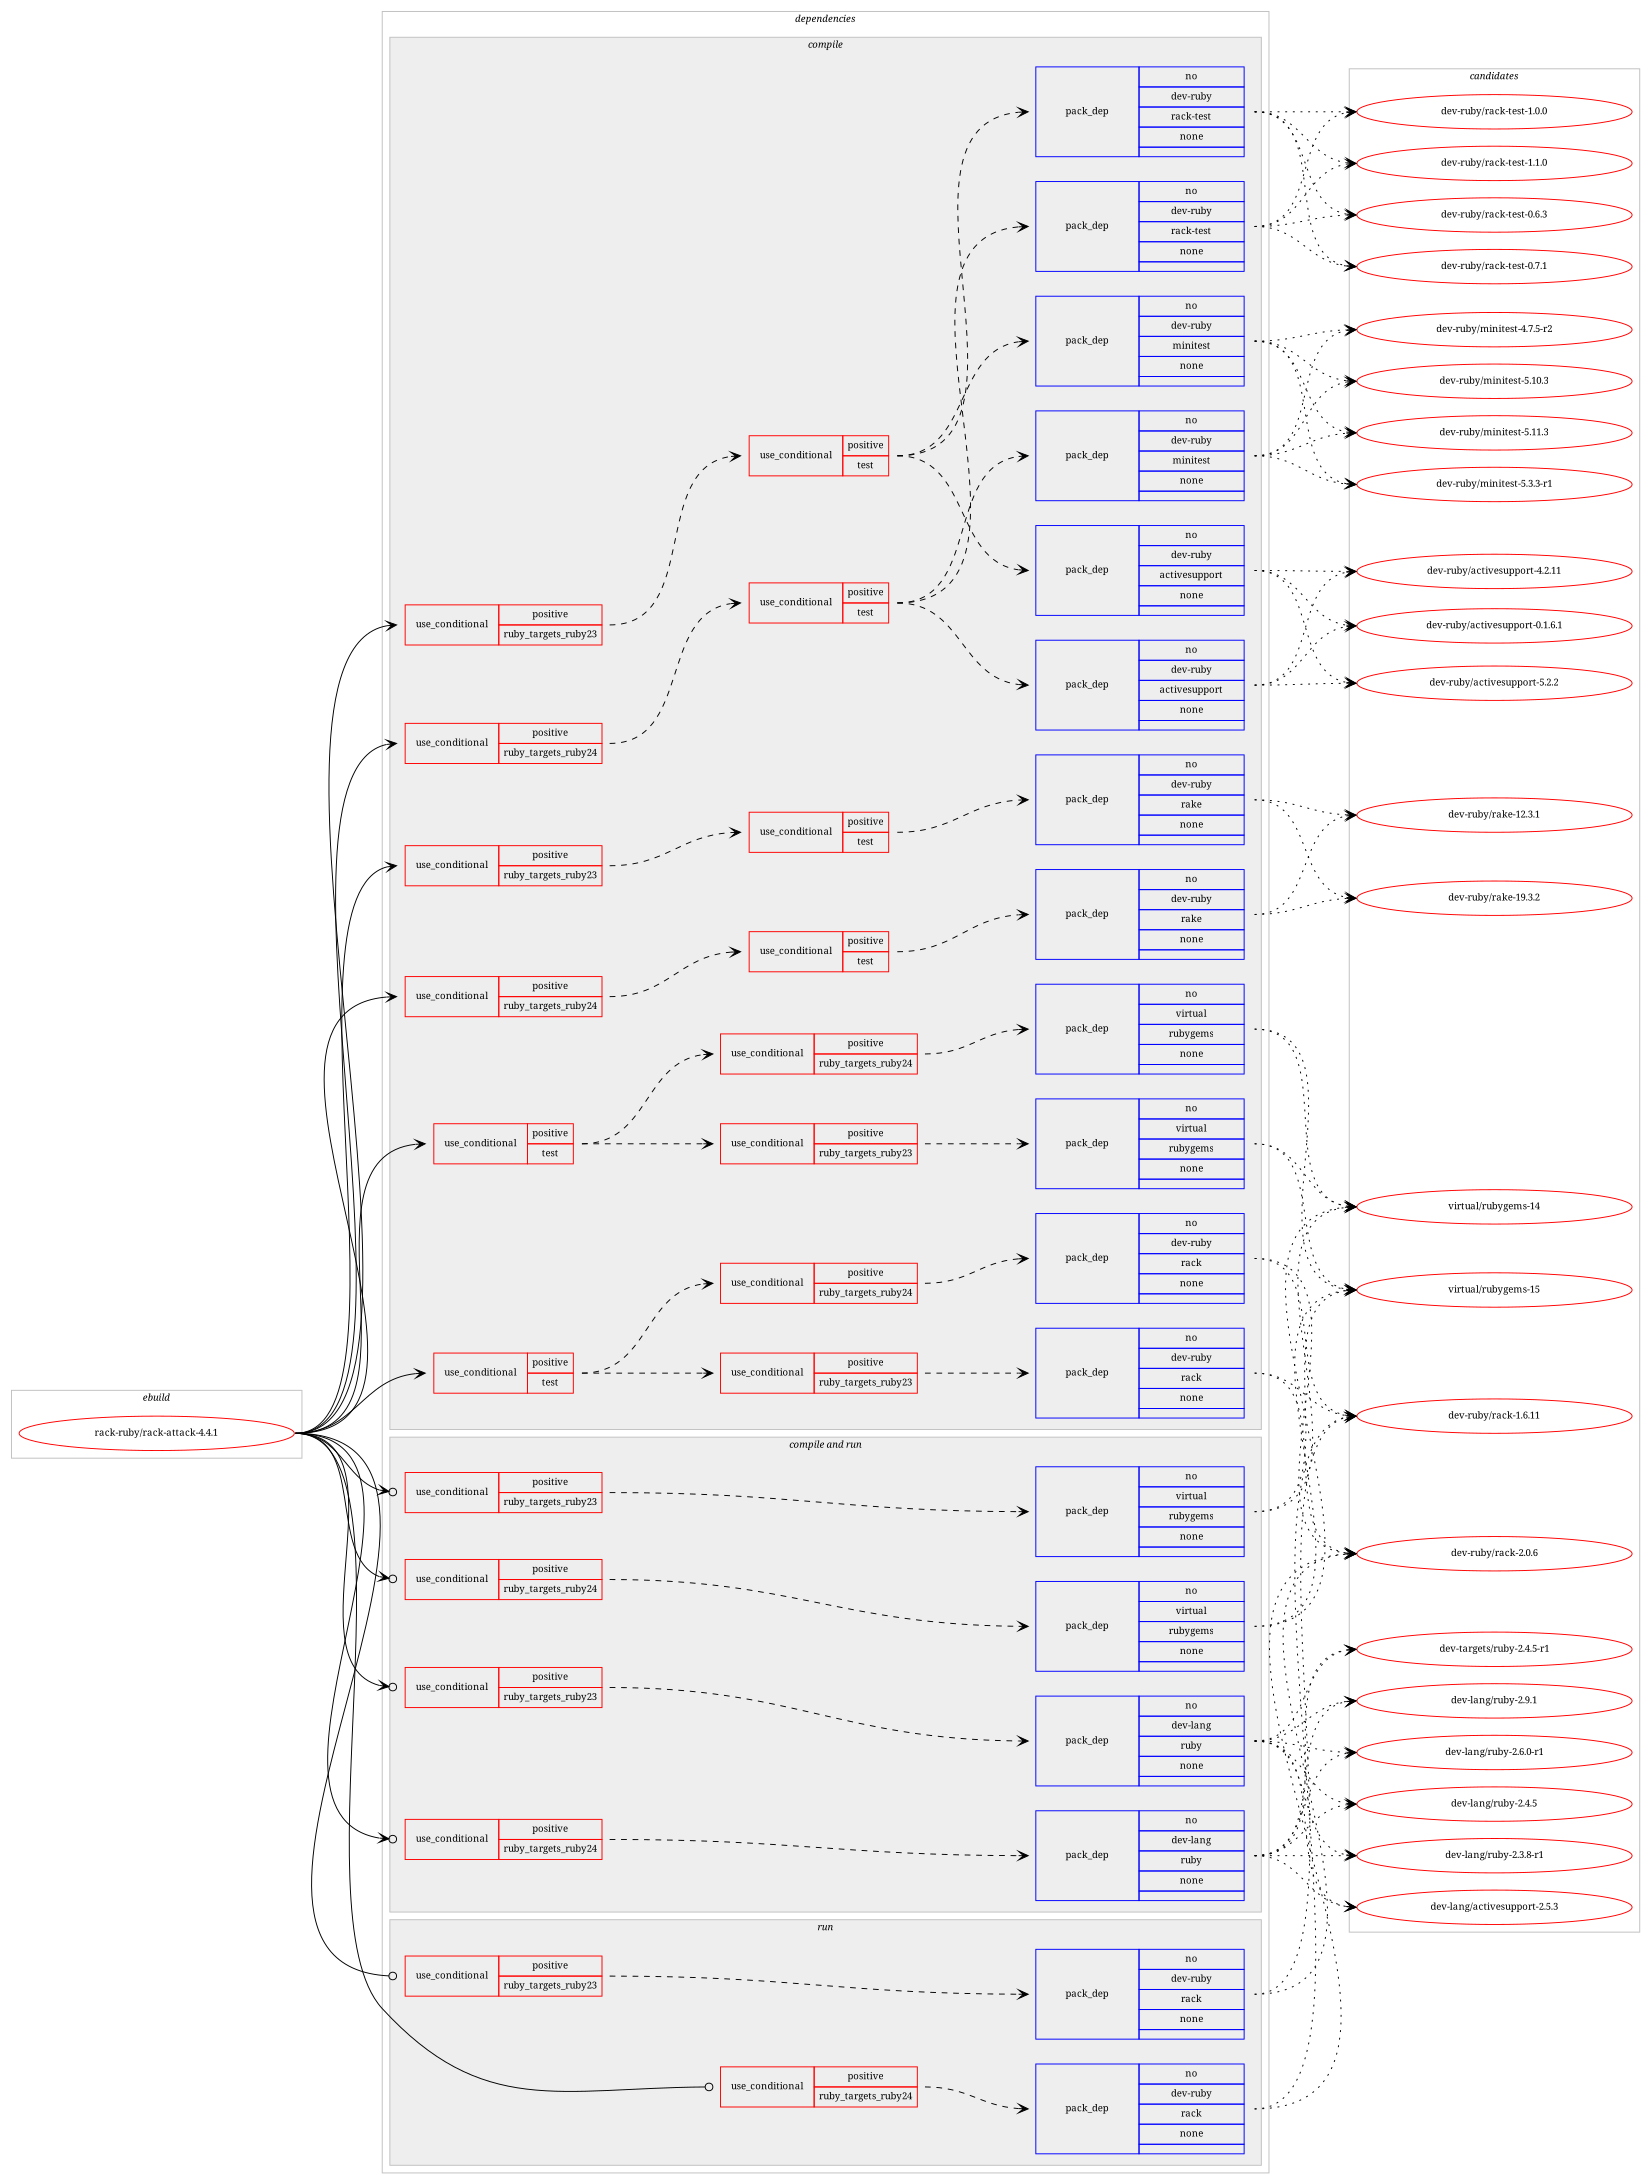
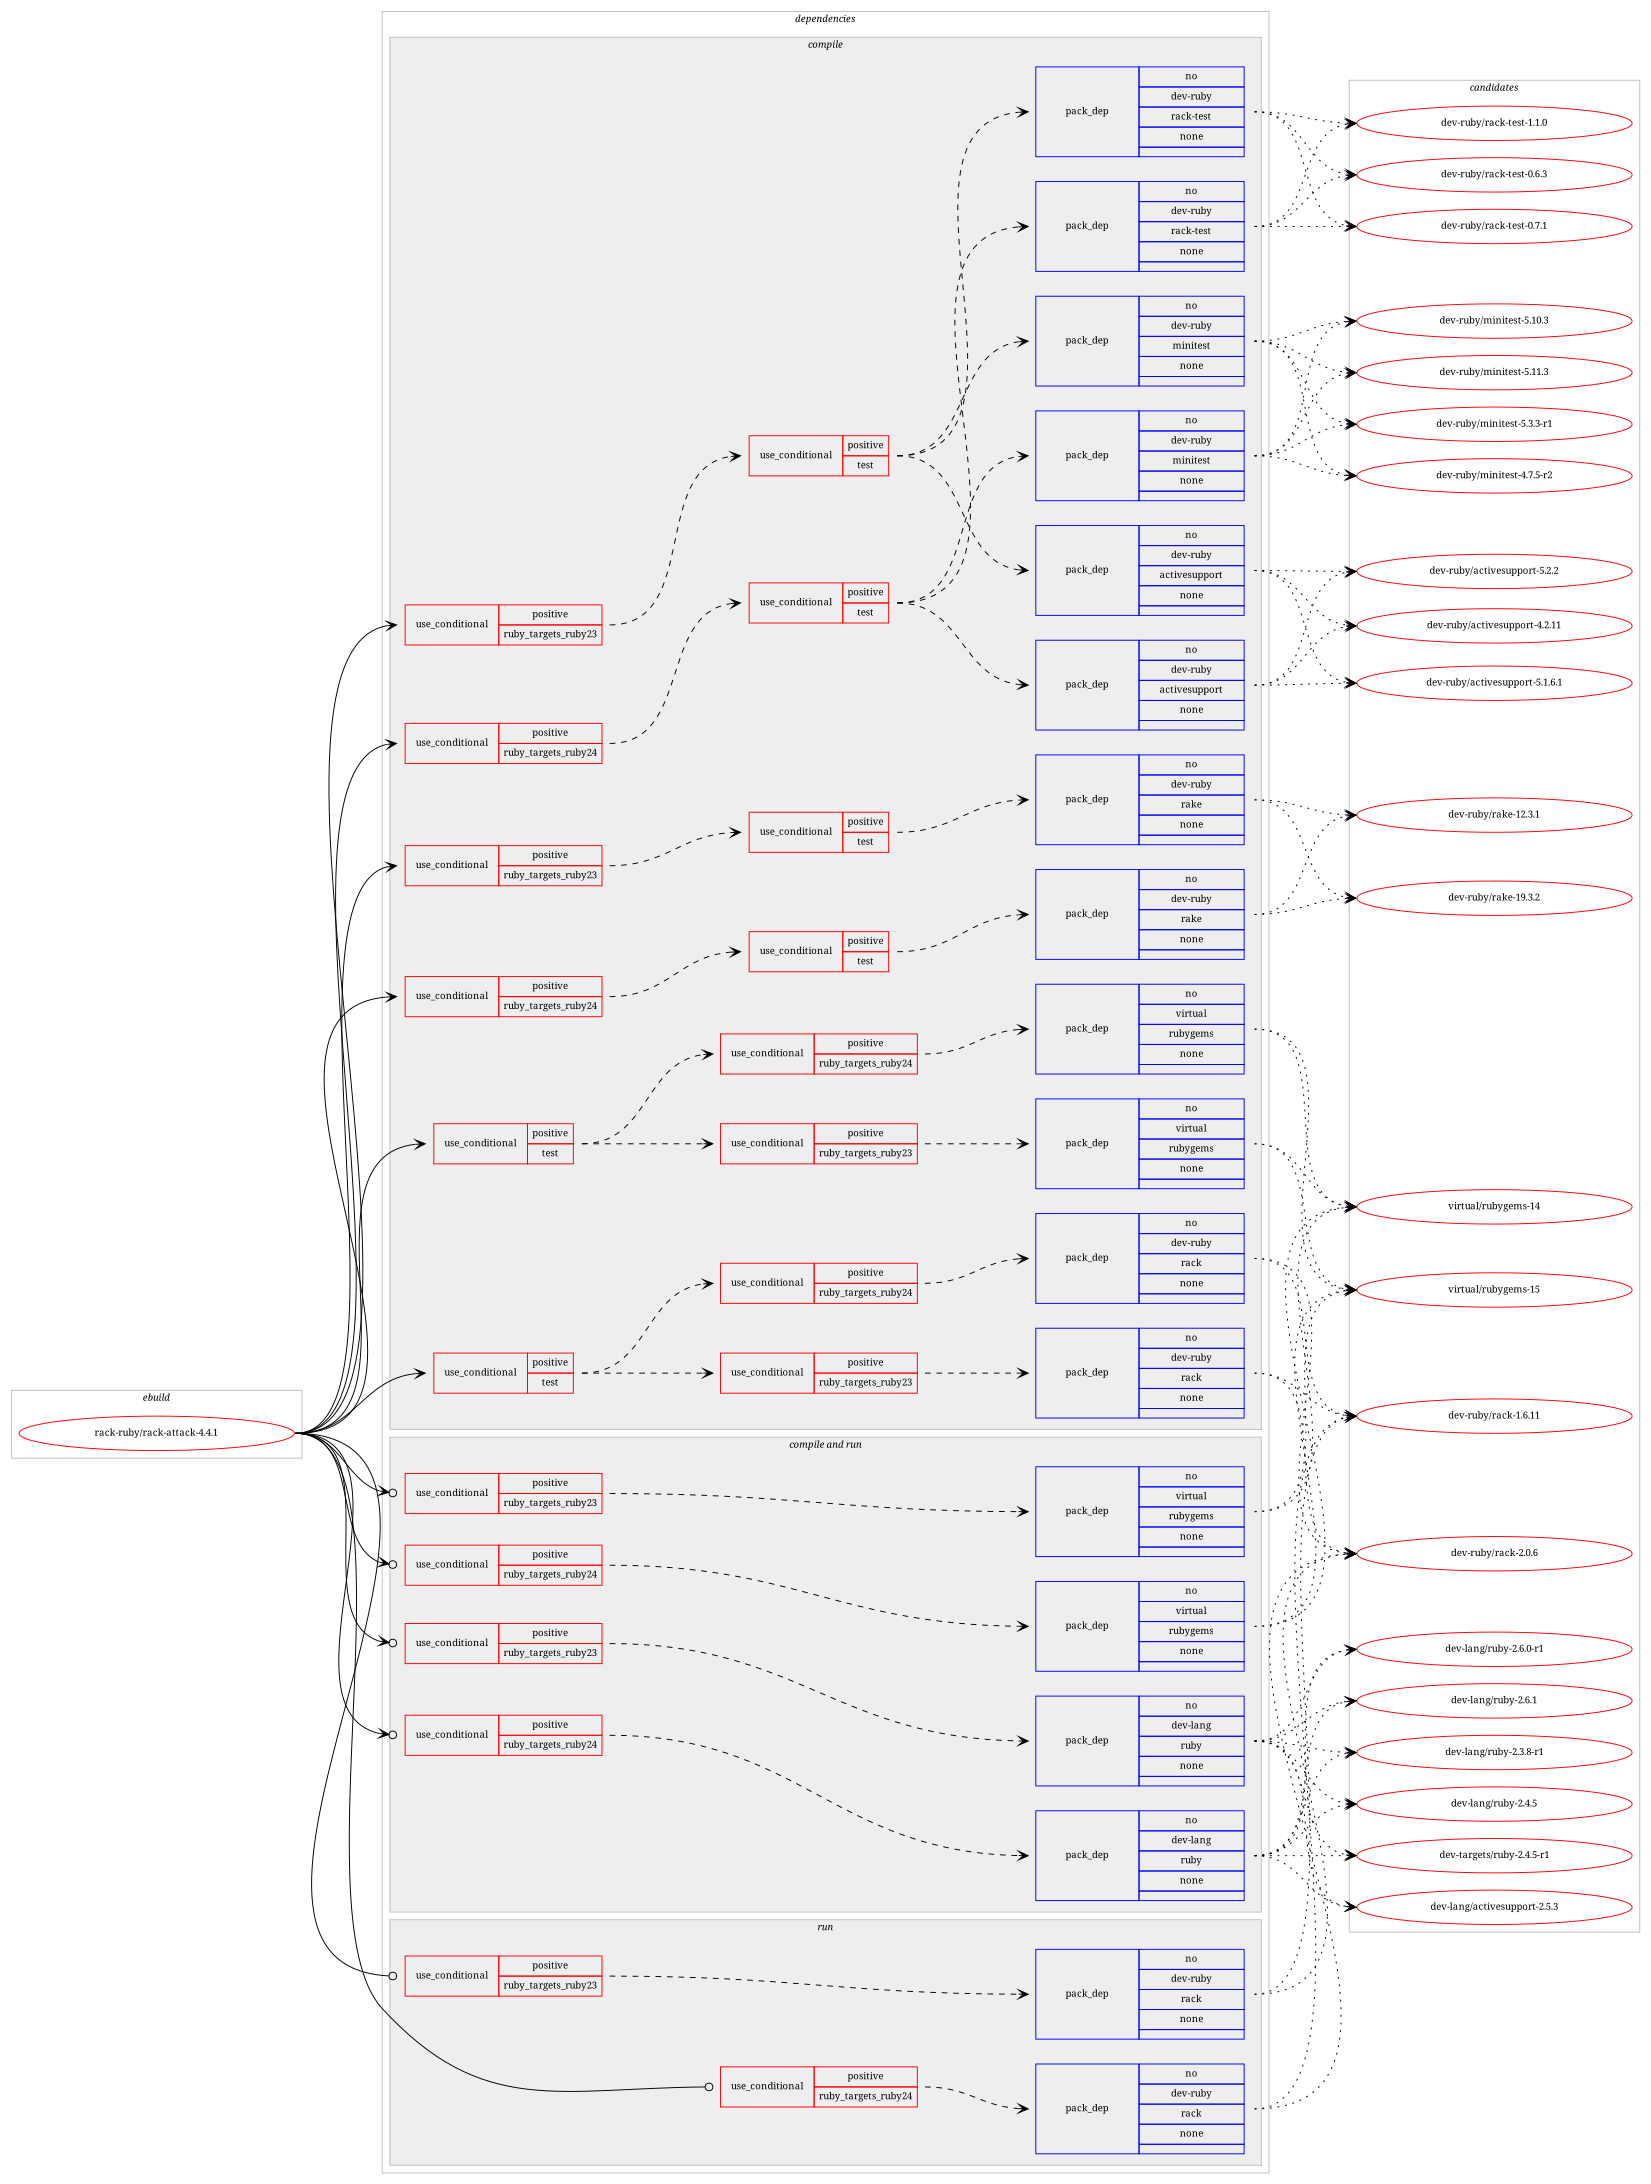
(1494, 112) -> none
(1494, 626) -> (1494, 683)
(1494, 1701) -> (1494, 1701)
